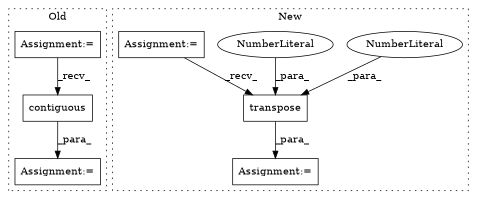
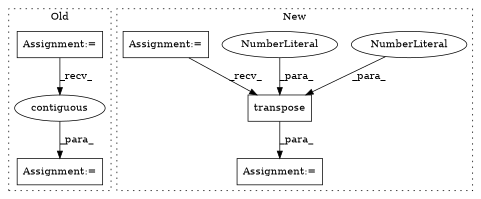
(58, 108) -> (60, 108)
